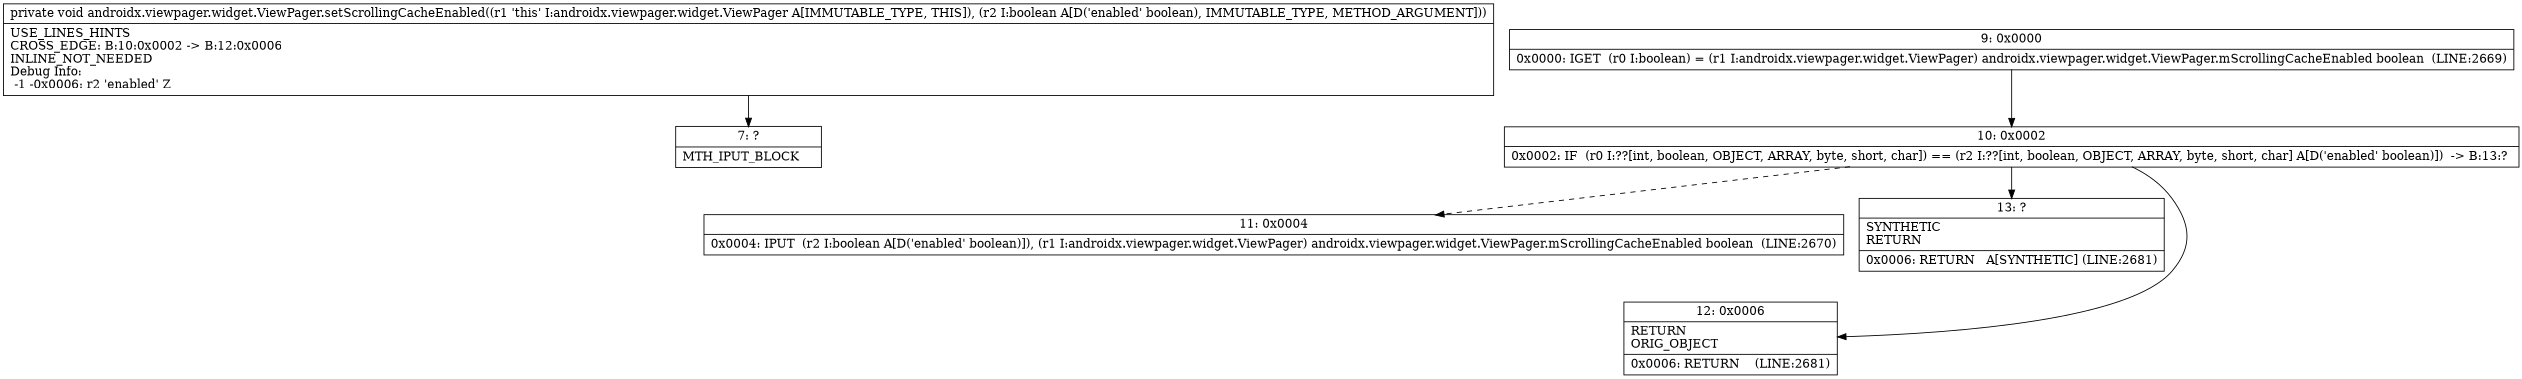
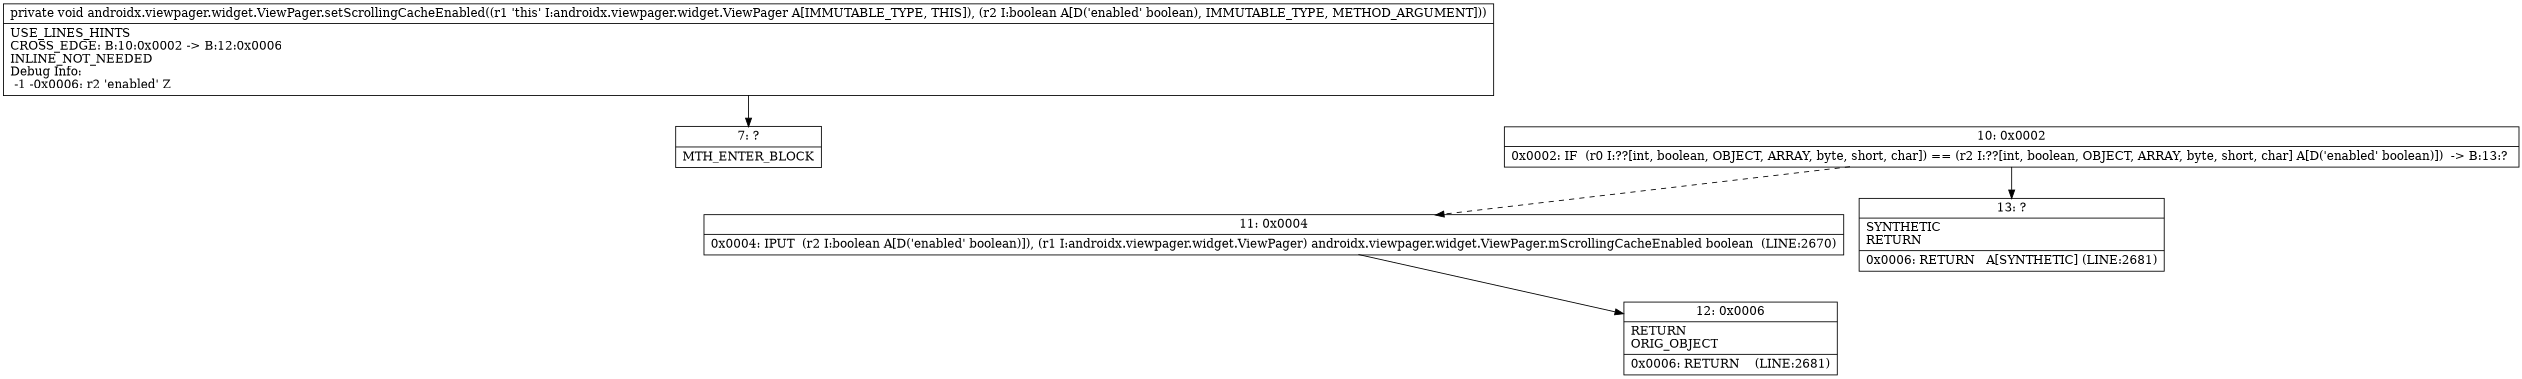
(2012, 50) -> none
(741, 157) -> (749, 157)
(2079, 312) -> (1487, 283)
